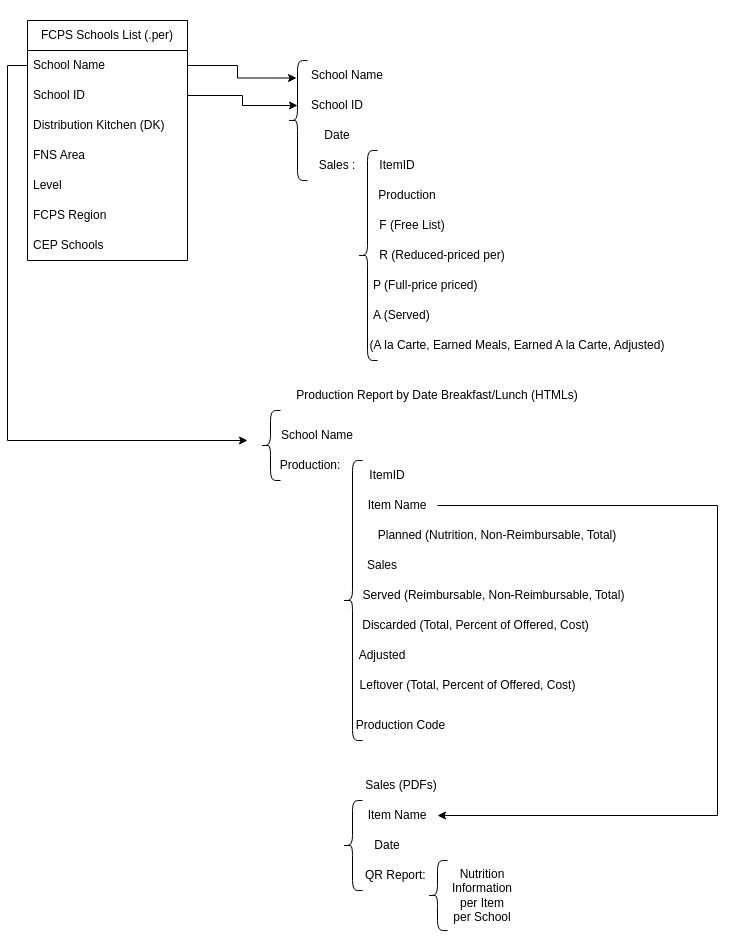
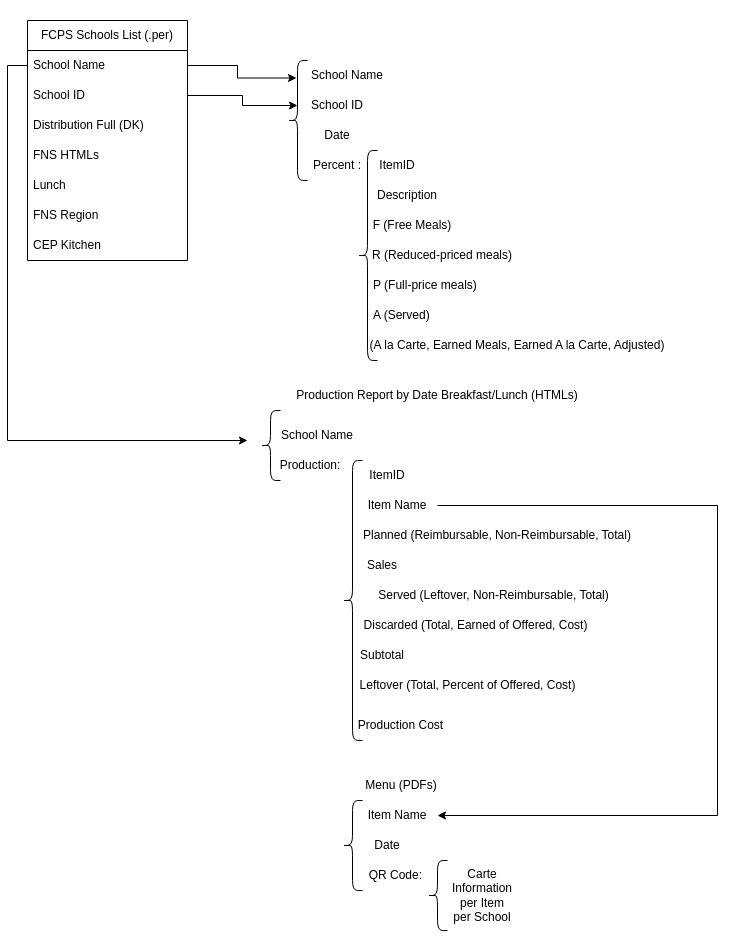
(108, 126) -> (97, 126)
(59, 156) -> (62, 156)
(338, 166) -> (338, 166)
(49, 186) -> (50, 186)
(408, 196) -> (408, 196)
(67, 216) -> (64, 216)
(413, 226) -> (413, 226)
(67, 246) -> (67, 246)
(443, 256) -> (443, 256)
(435, 286) -> (431, 286)
(498, 536) -> (498, 536)
(494, 596) -> (494, 596)
(476, 626) -> (476, 626)
(383, 656) -> (383, 656)
(401, 726) -> (401, 726)
(402, 786) -> (402, 786)
(398, 876) -> (398, 876)
(483, 896) -> (483, 896)
